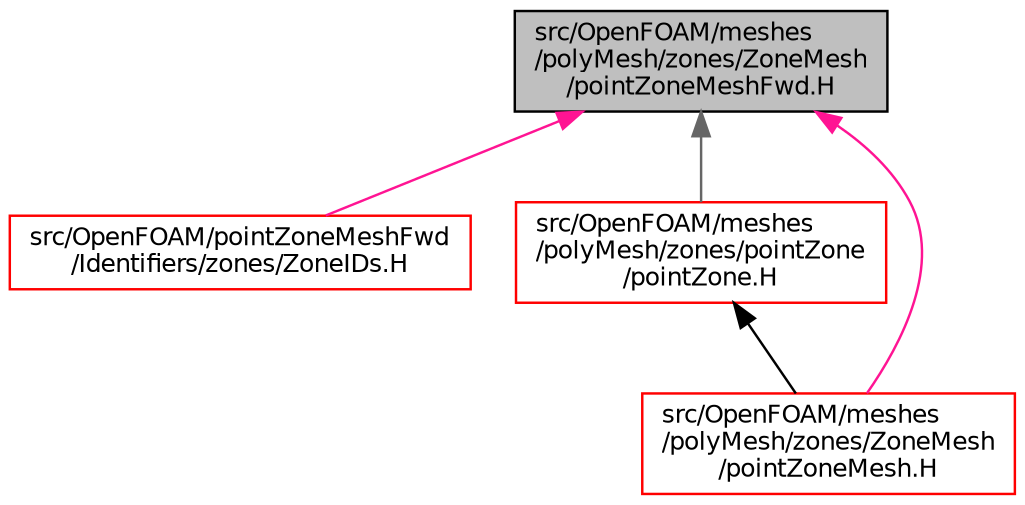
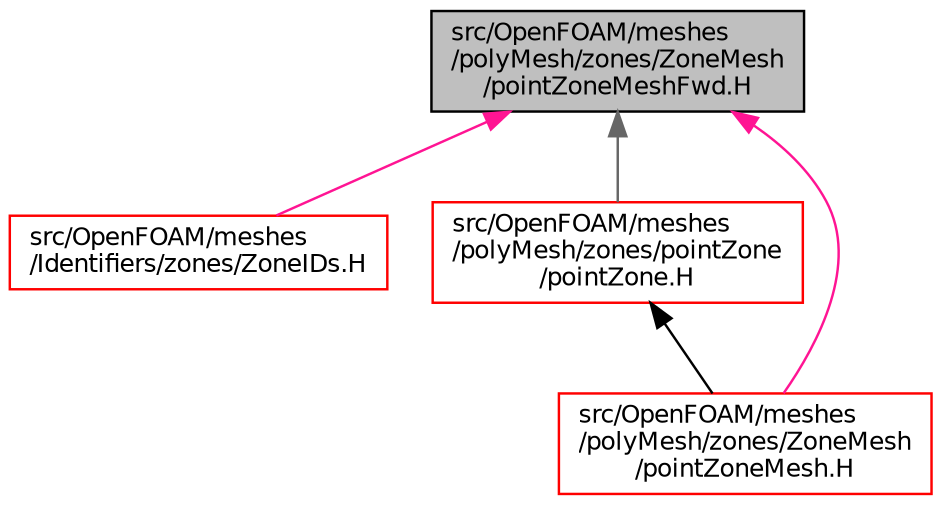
(240, 252) -> (199, 252)
